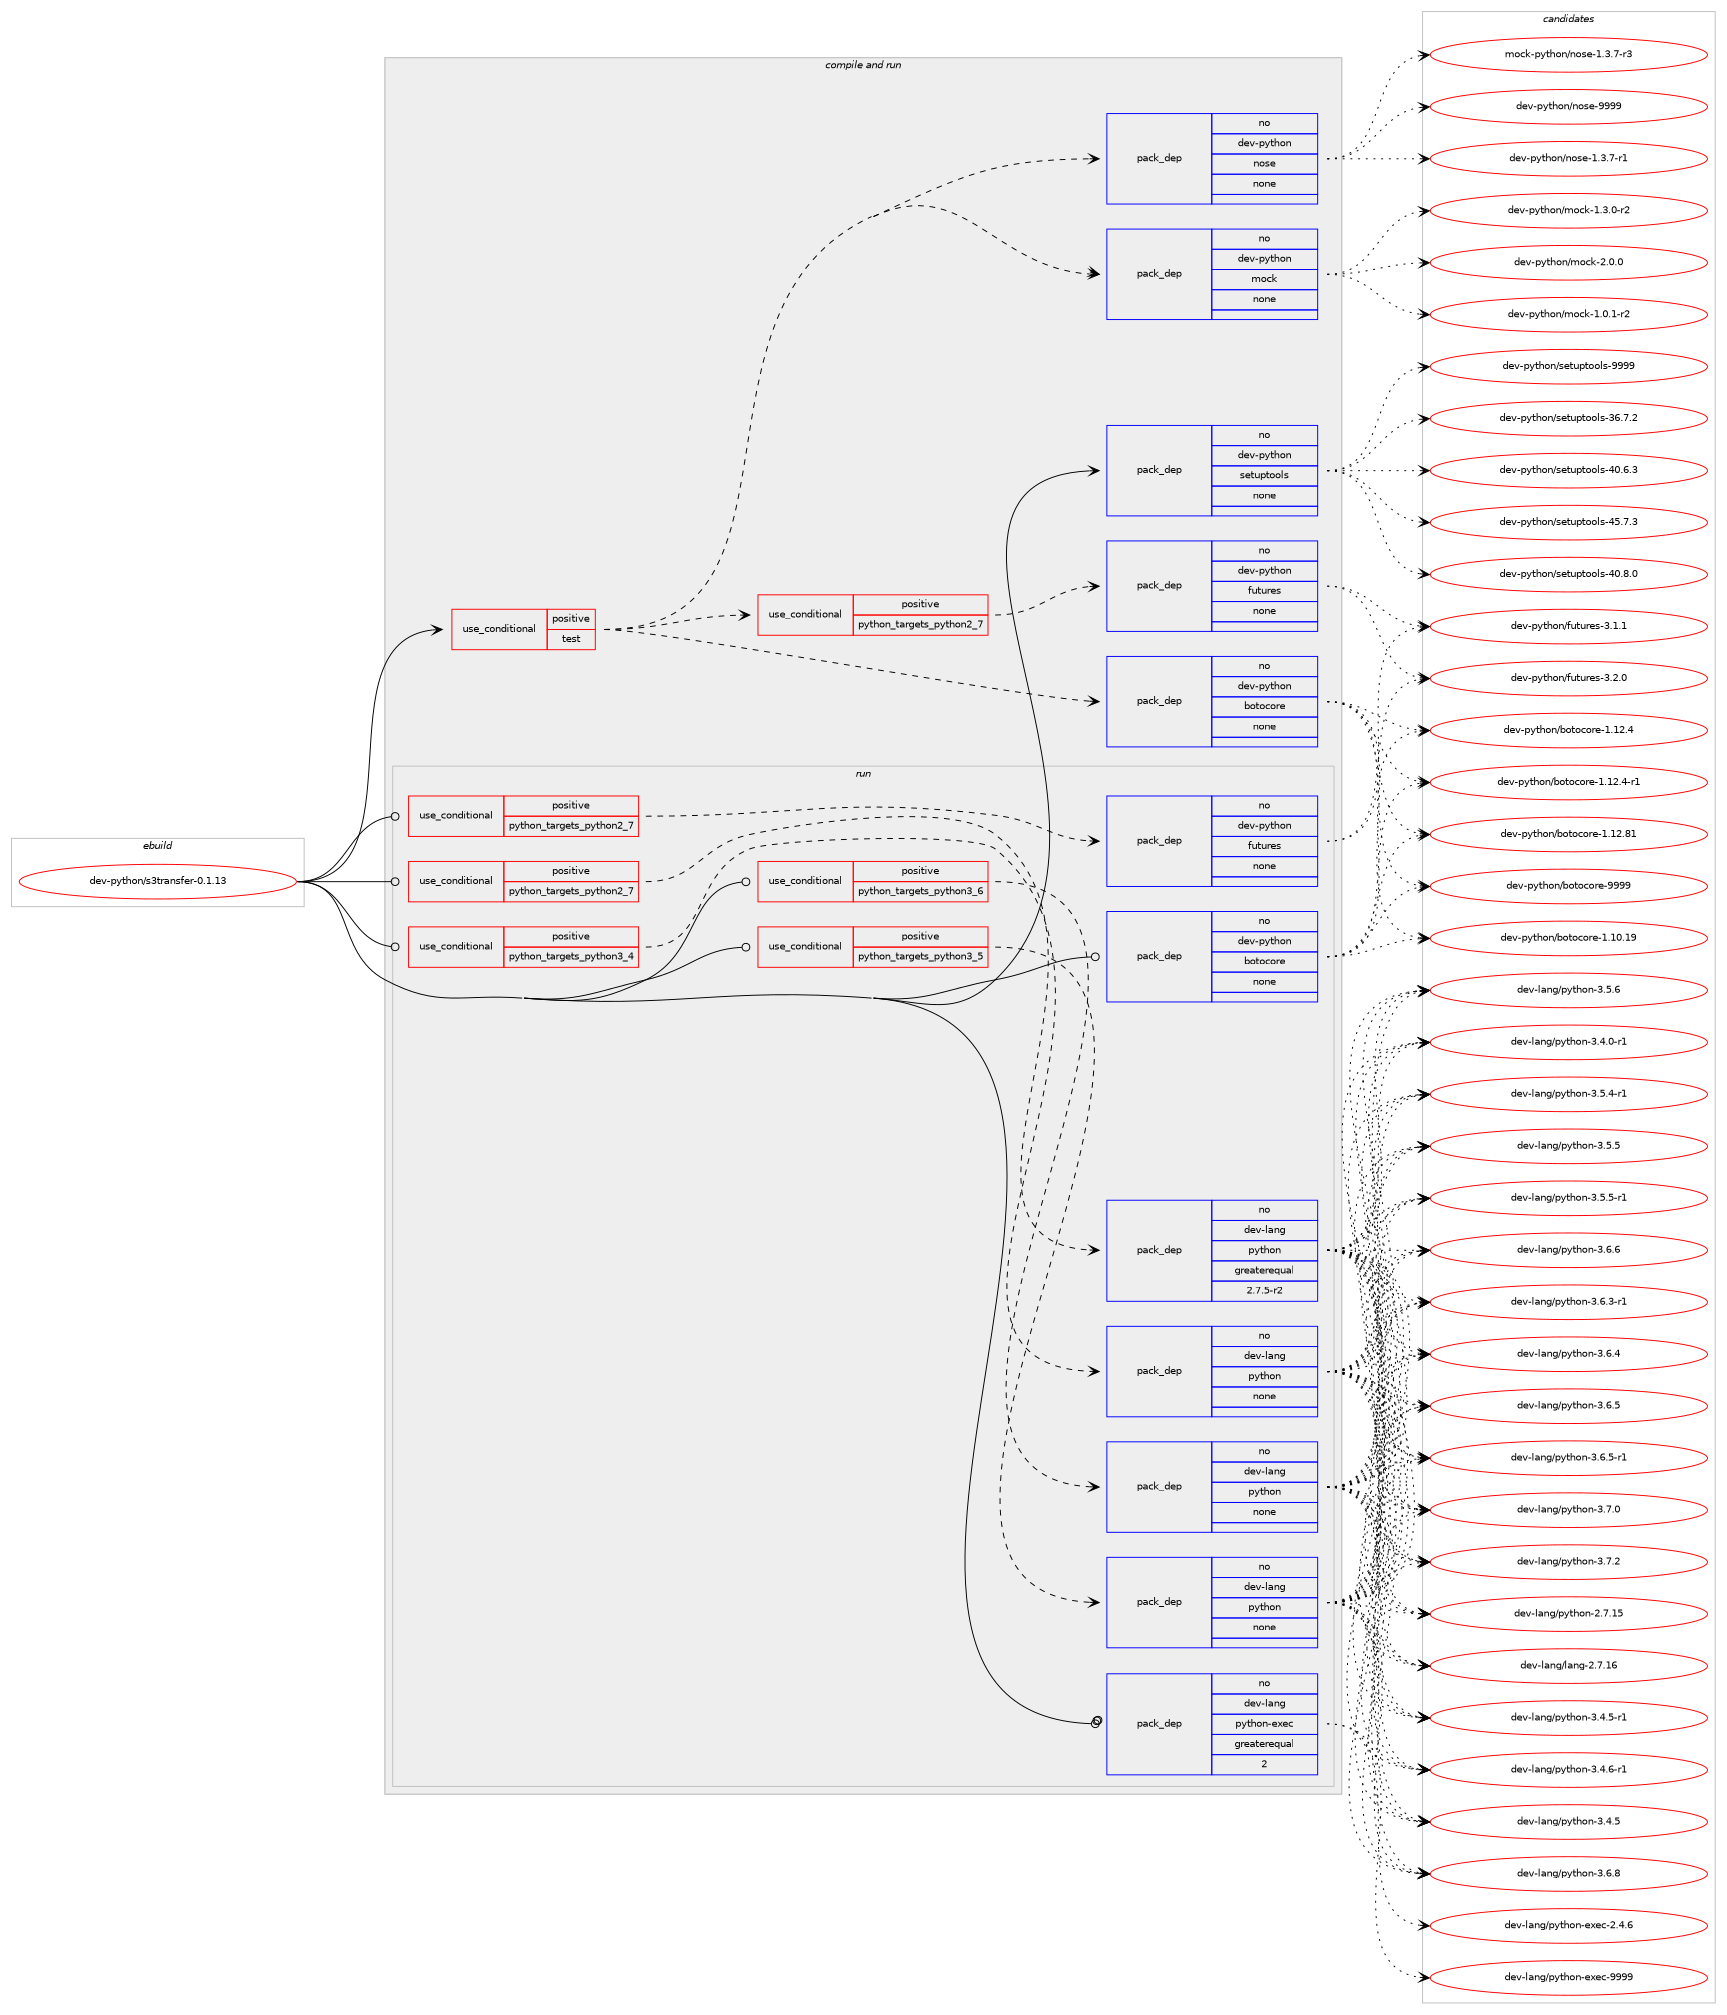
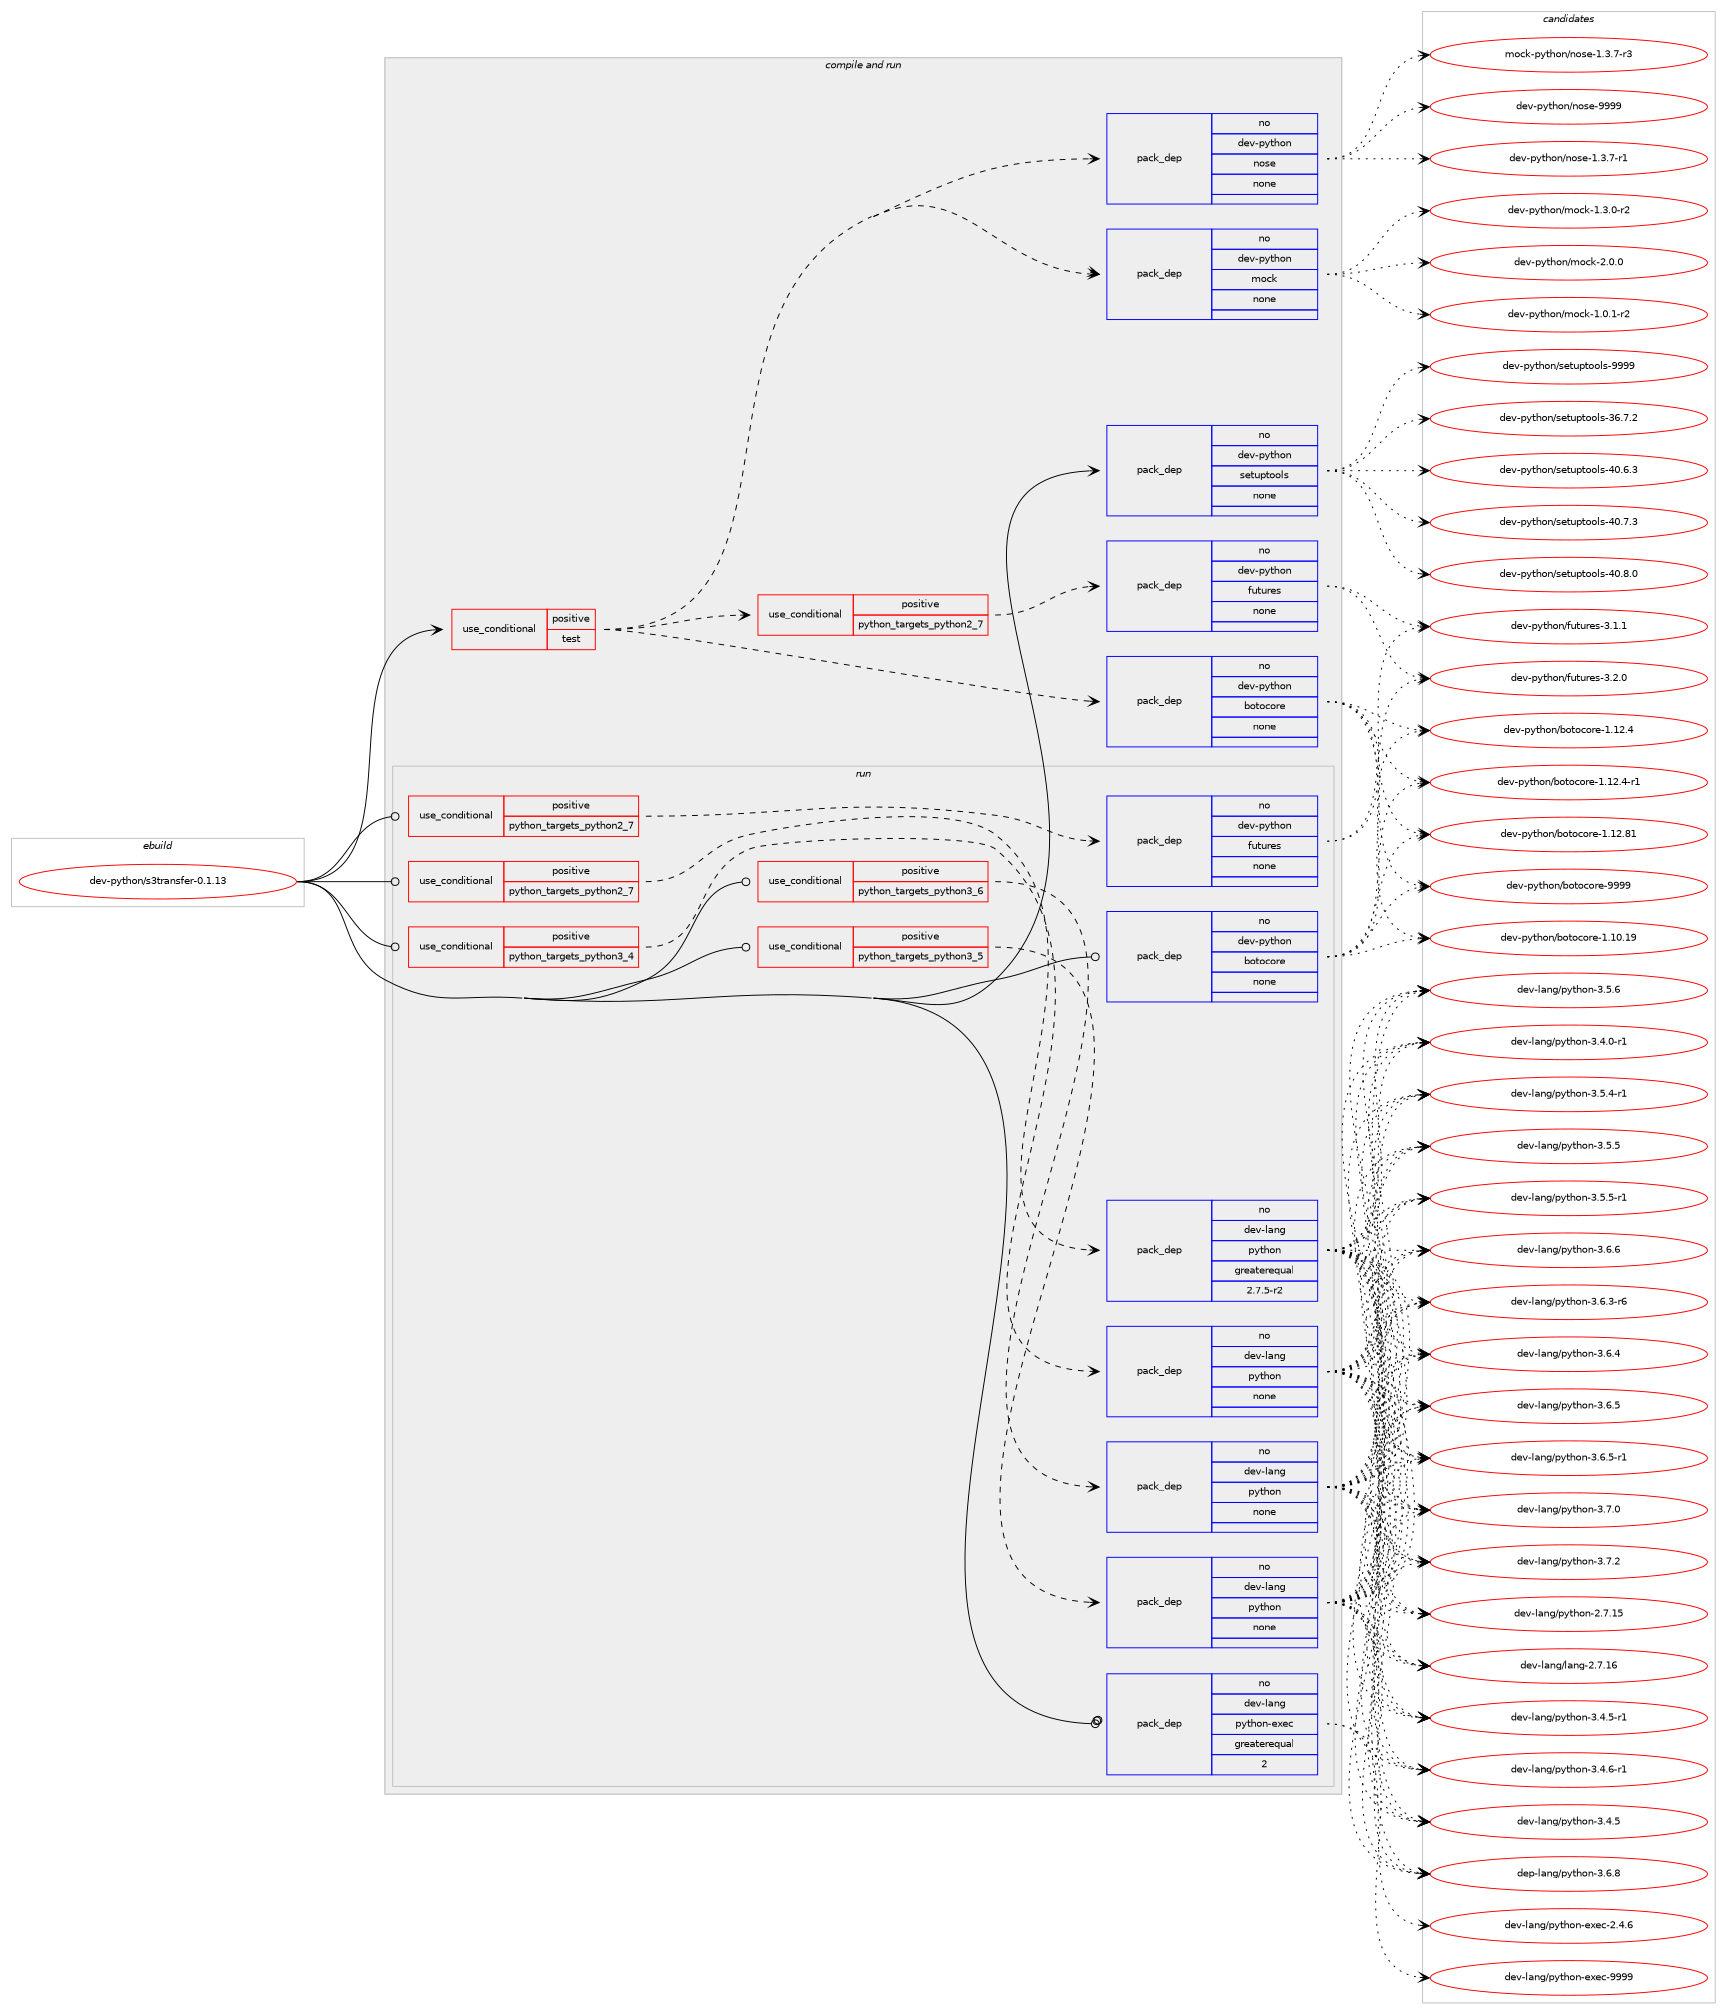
(1569, 523) -> (1569, 523)
(1569, 1302) -> (1569, 1302)
(1569, 1874) -> (1569, 1874)
